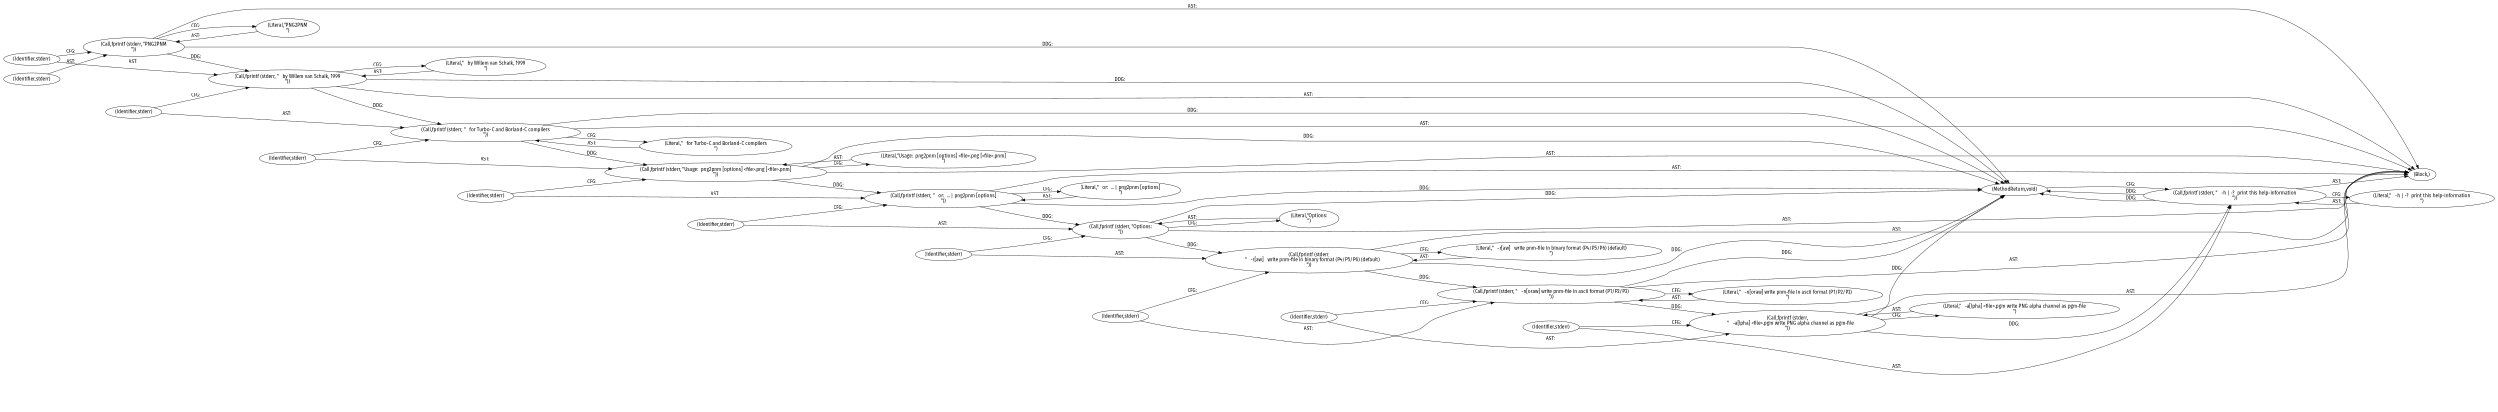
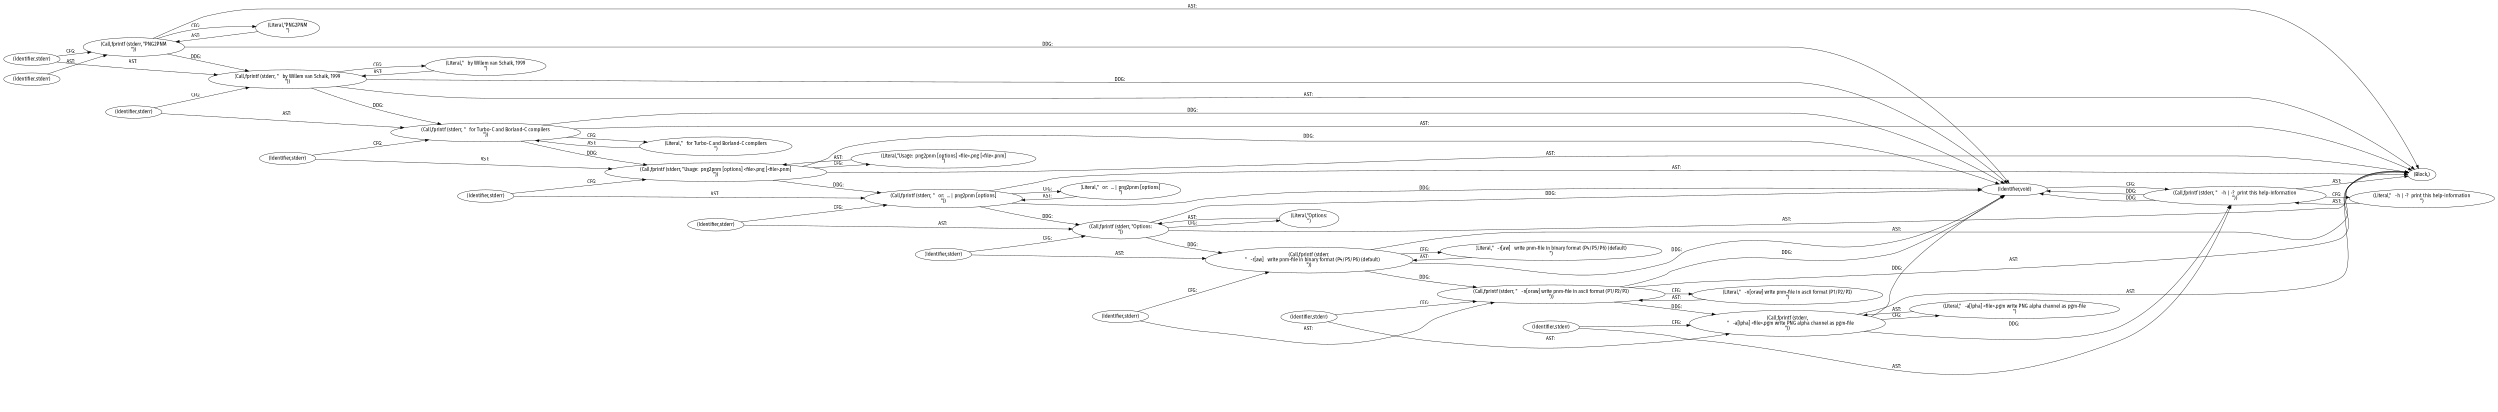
(2015, 189) -> (2015, 189)
